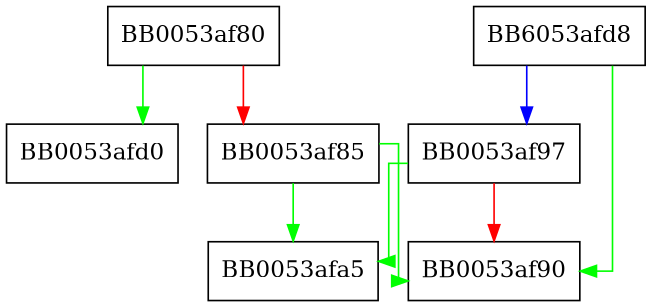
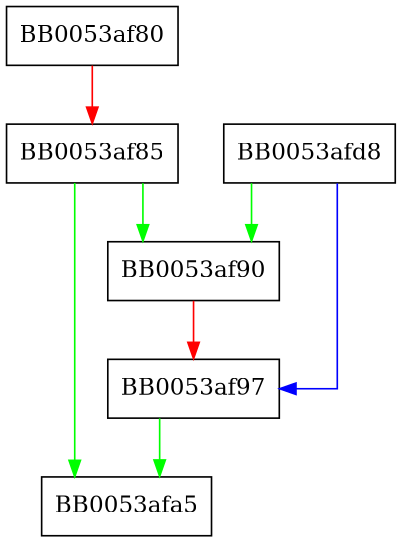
(559, 36) -> (310, 154)
(92, 154) -> none
(494, 204) -> (194, 322)
